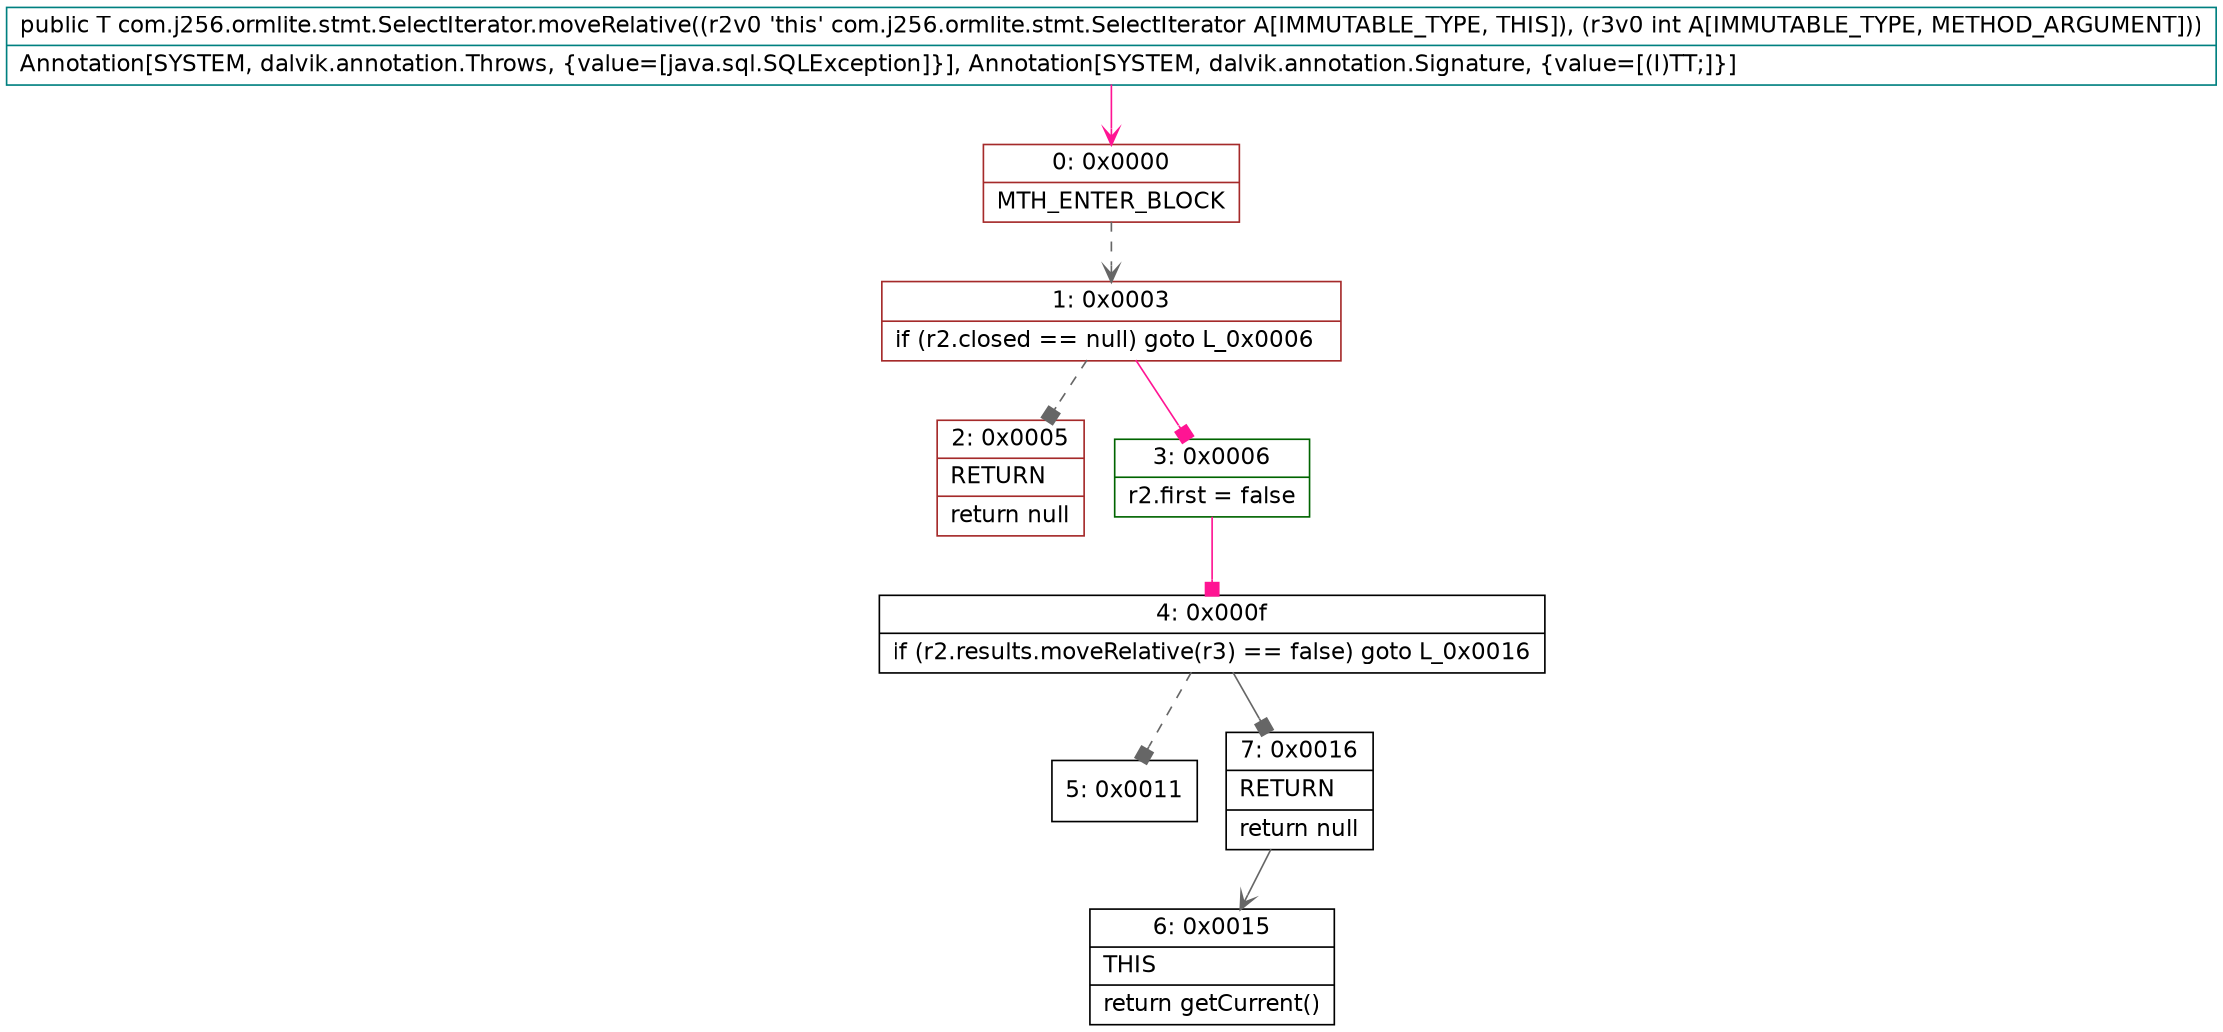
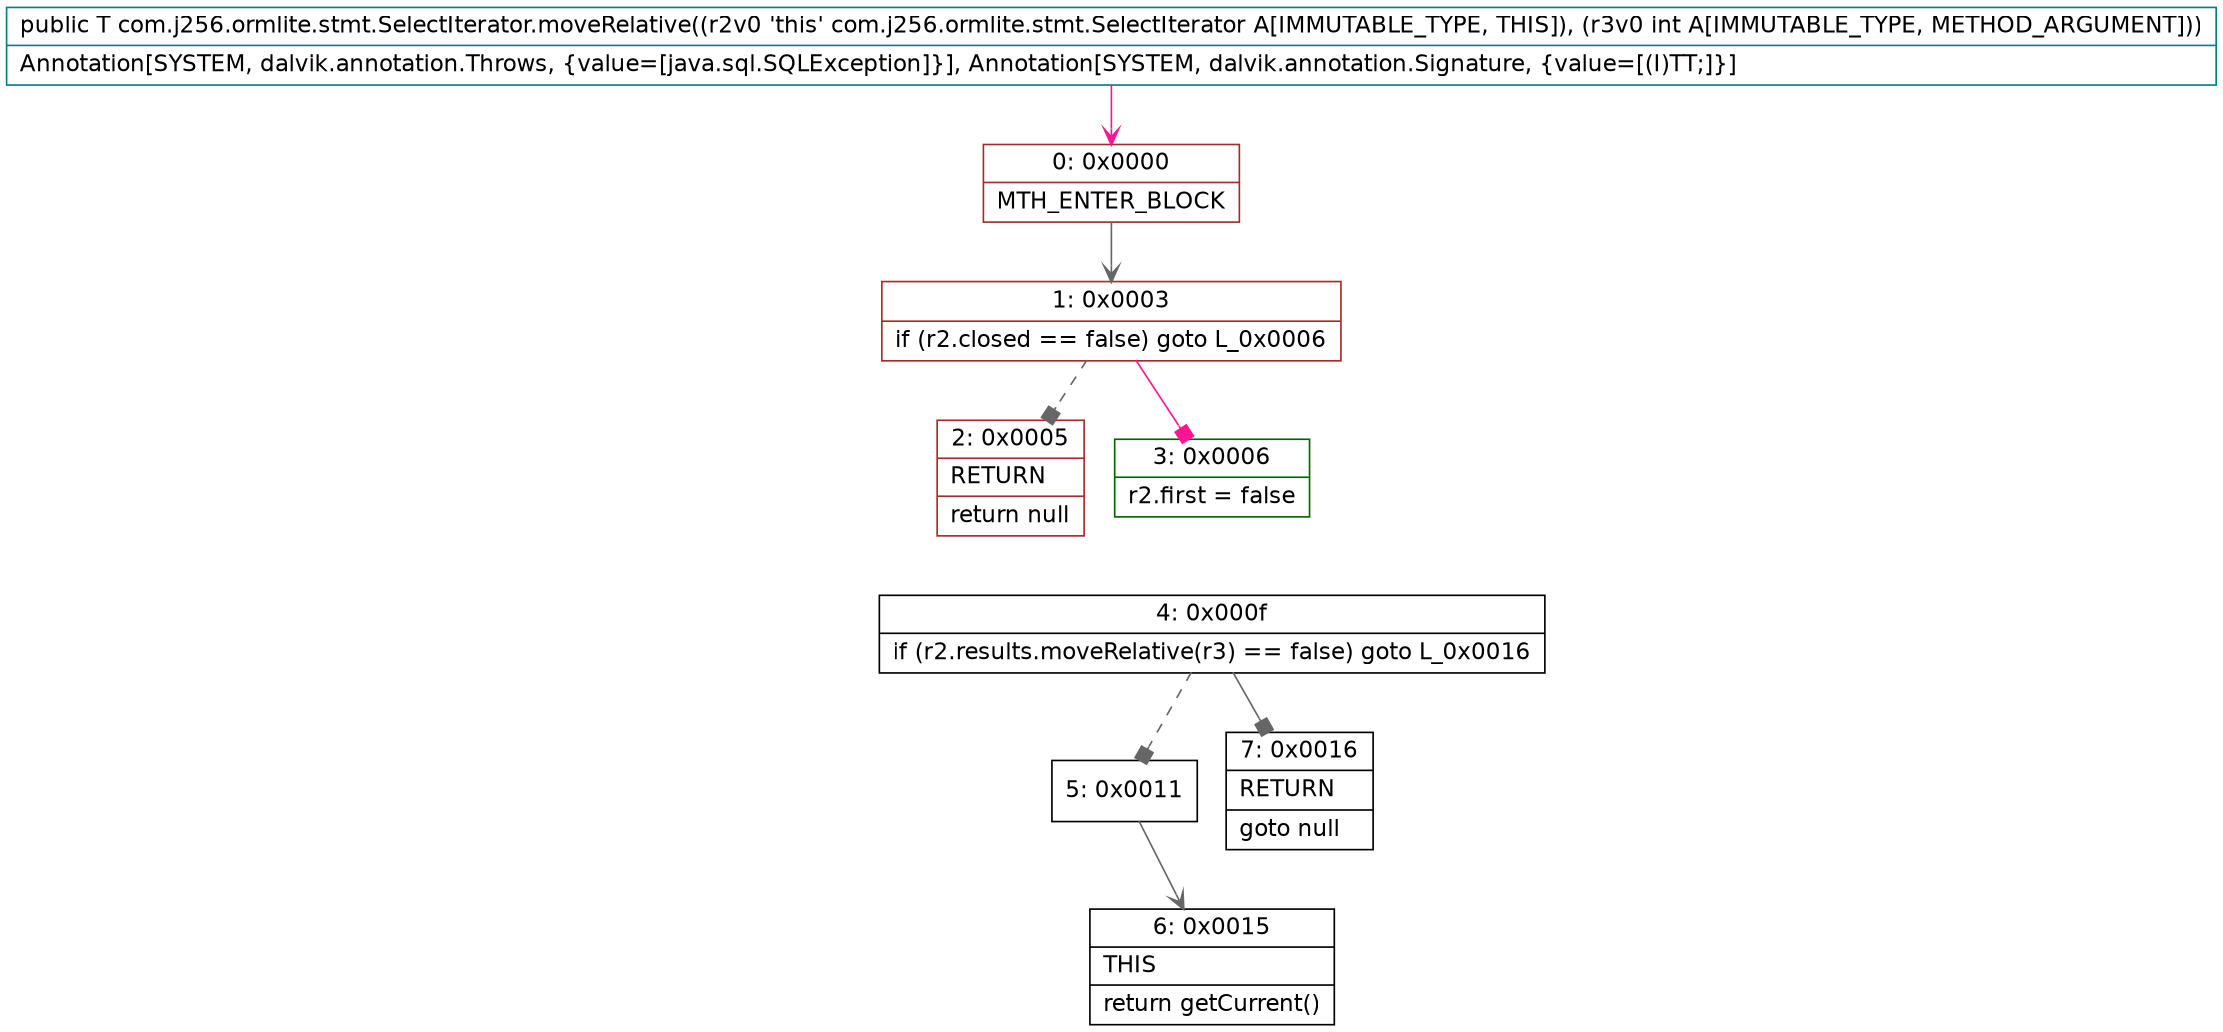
(1111, 244) -> (1111, 244)
(1105, 340) -> (1111, 340)
(1212, 548) -> none
(1300, 829) -> (1290, 829)
(1259, 872) -> (1158, 858)
